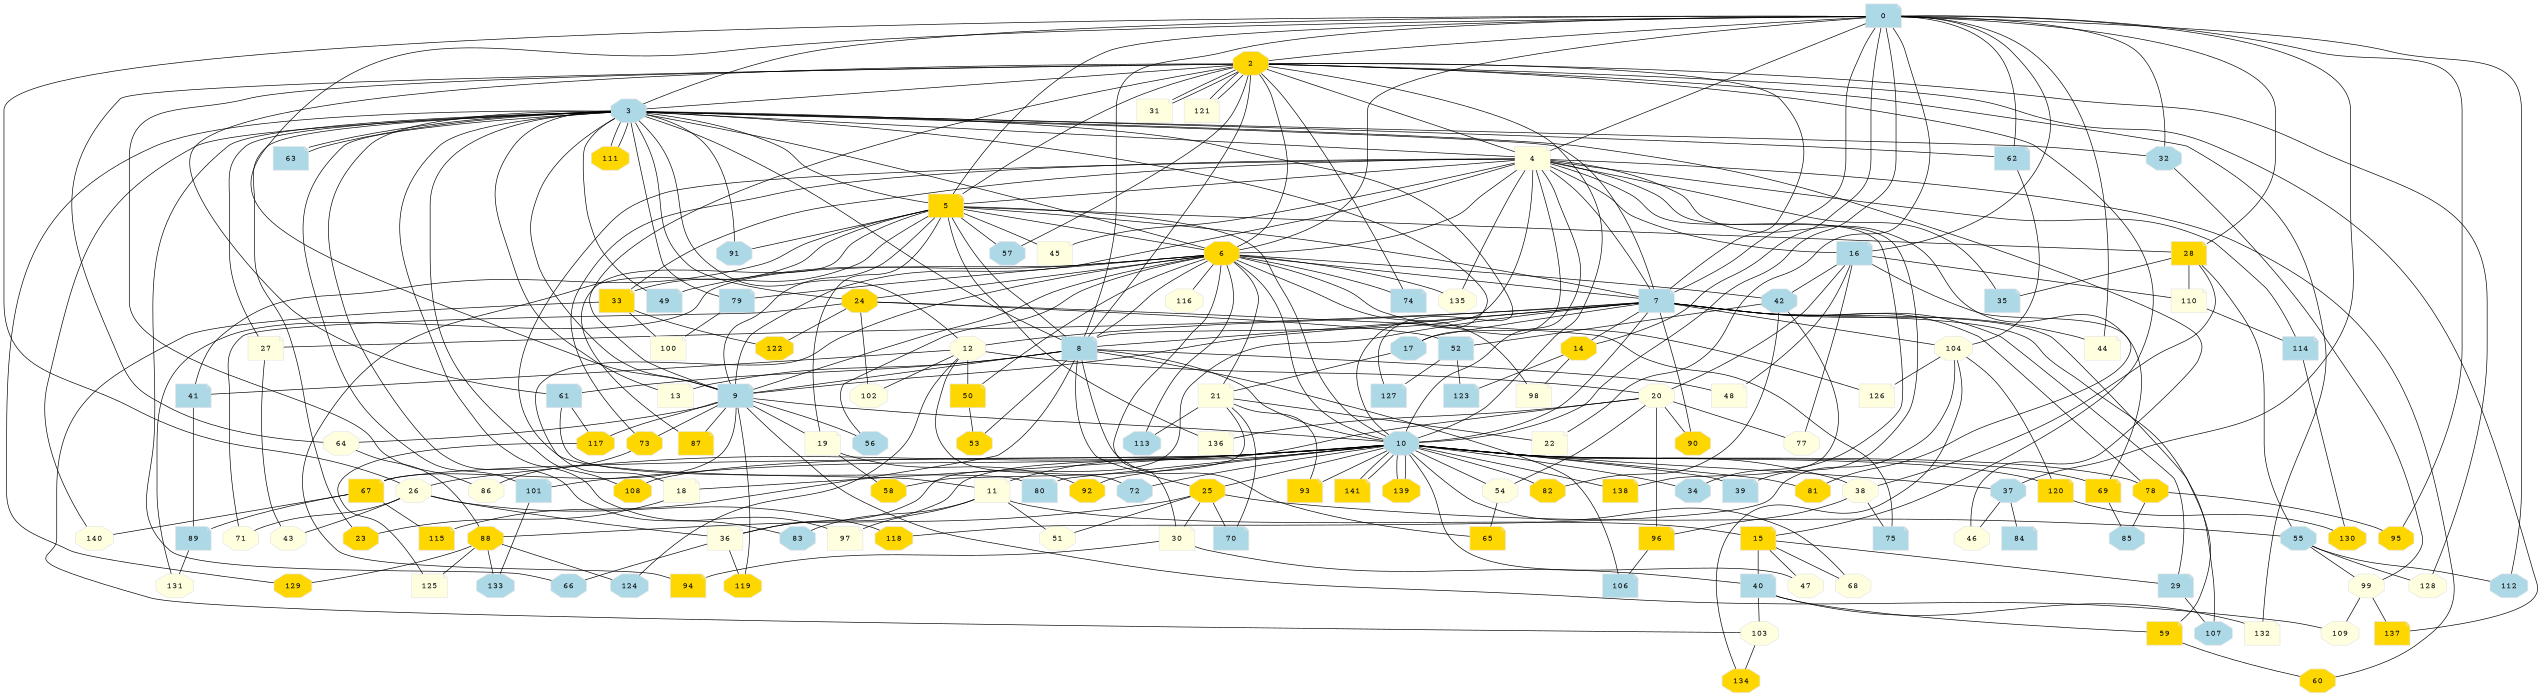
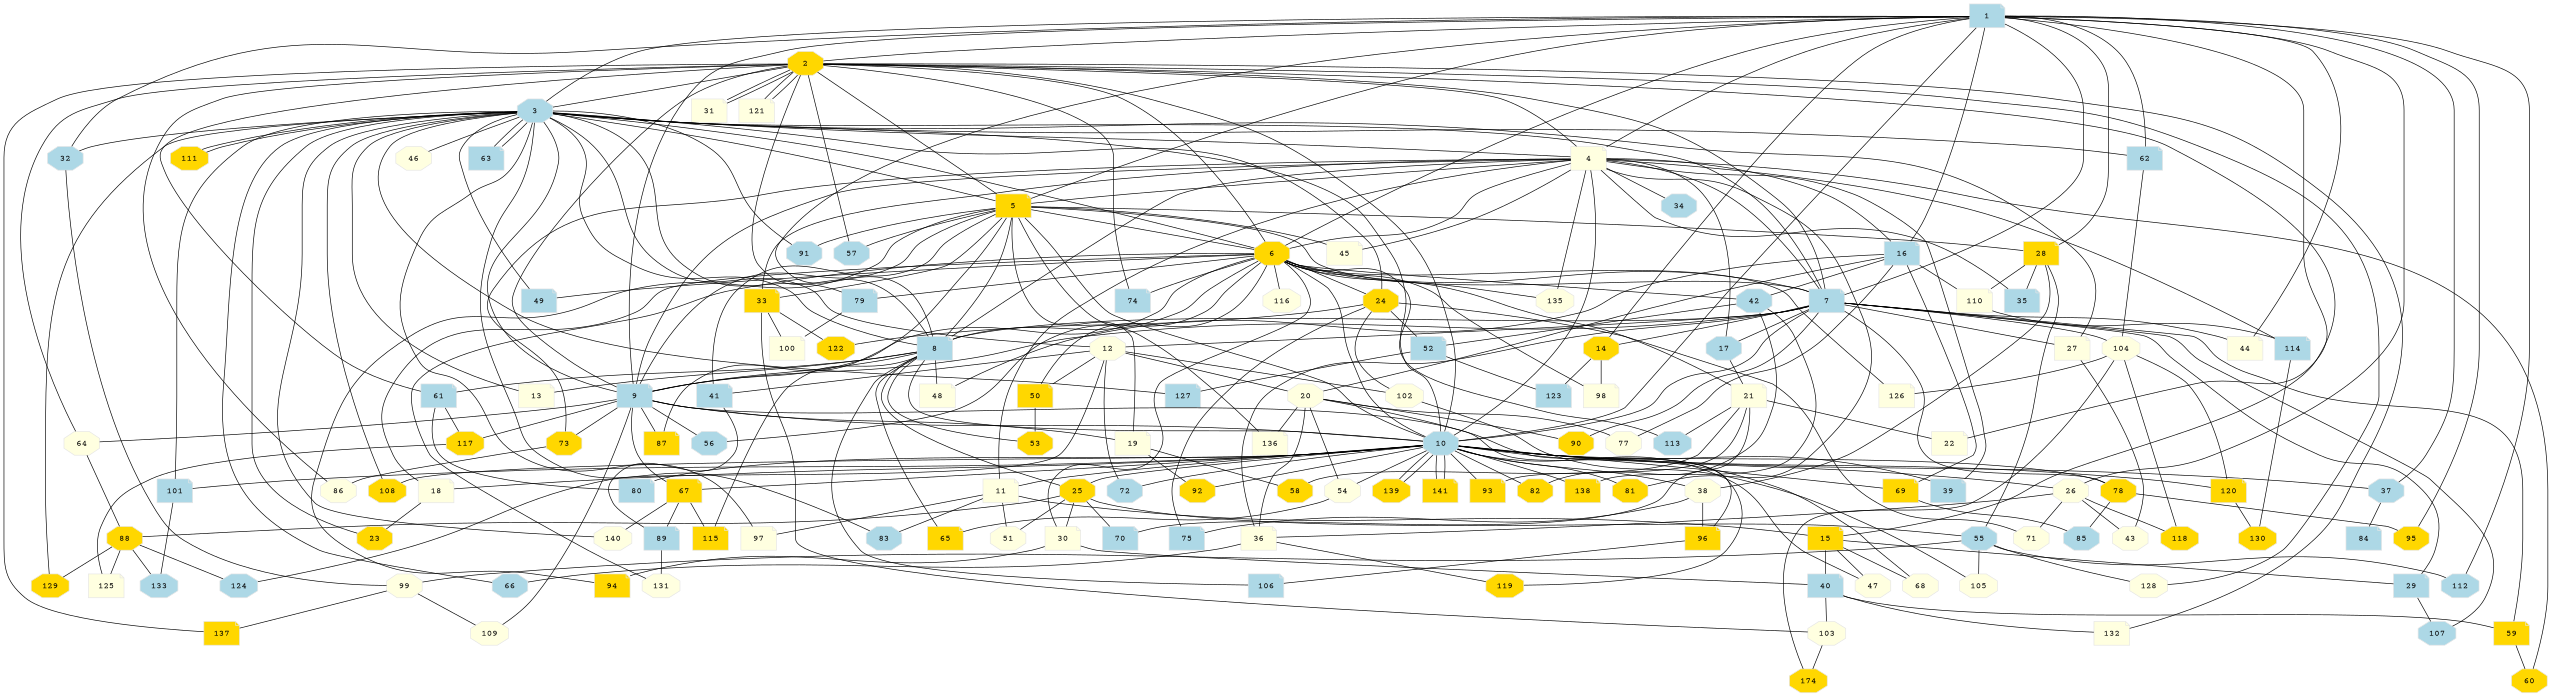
(1884, 16) -> (1987, 16)
(1567, 466) -> none
(1990, 515) -> none
none -> (1979, 586)
(1741, 681) -> (1808, 681)
